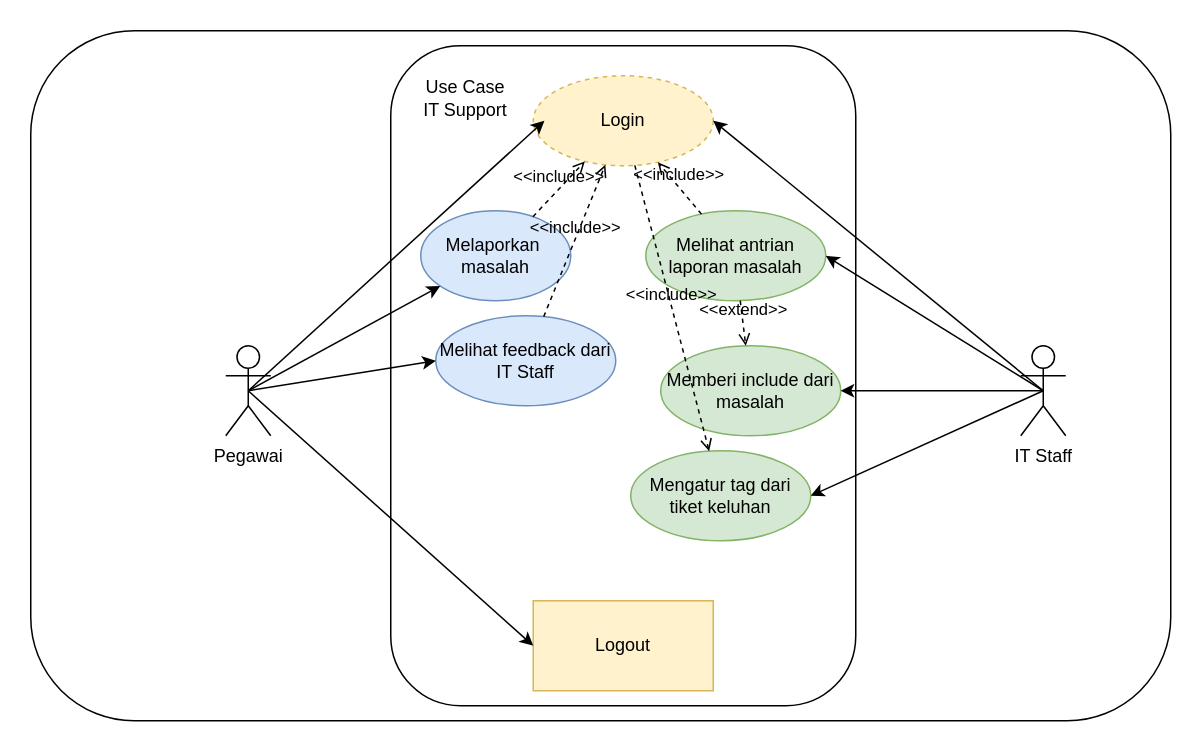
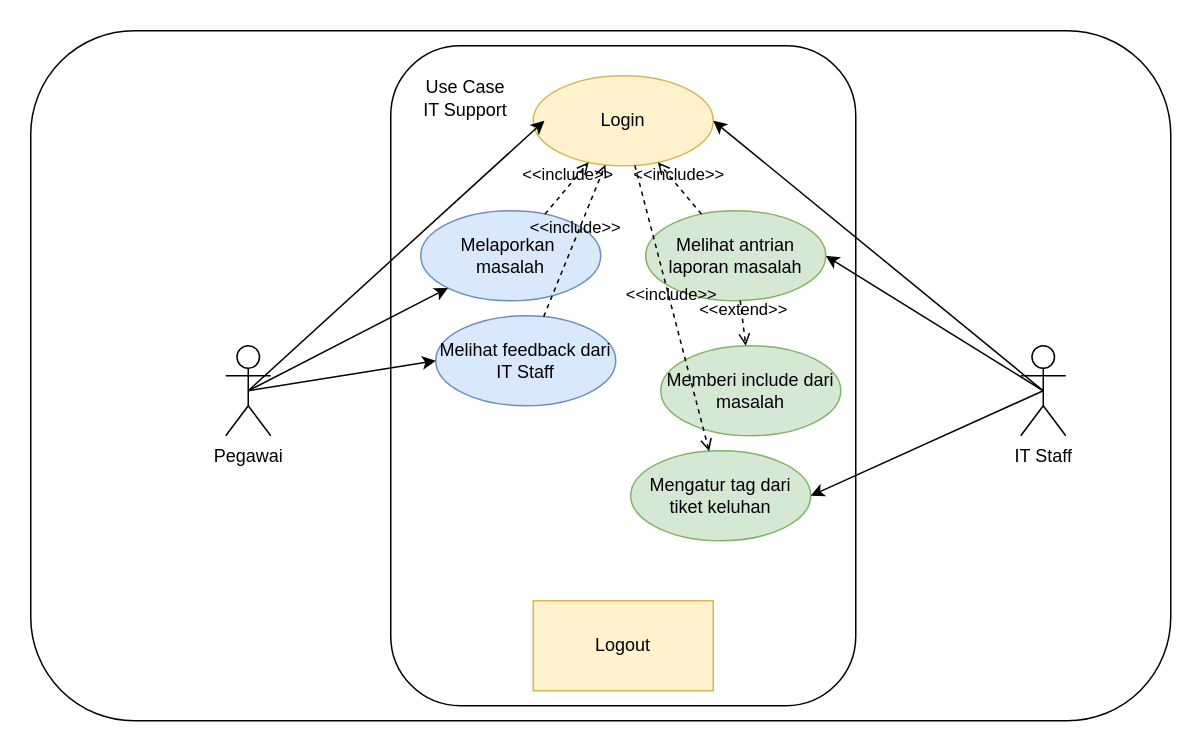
(623, 121) -> (623, 121)
(496, 256) -> (511, 256)
(943, 391) -> none
(389, 516) -> none
